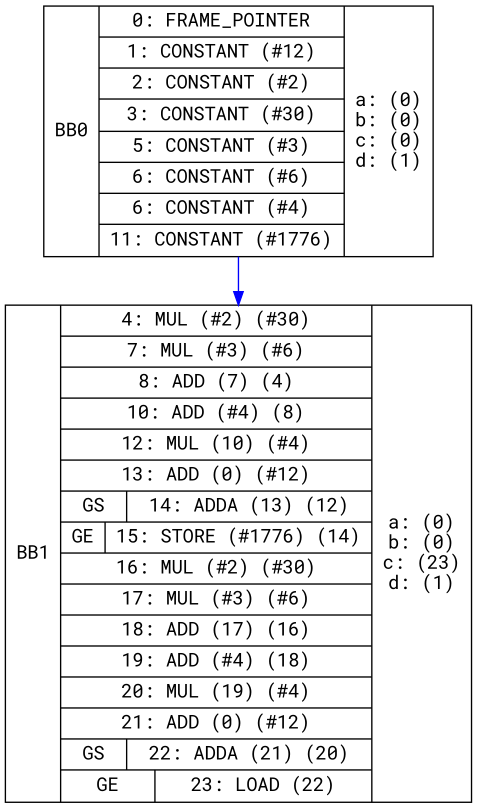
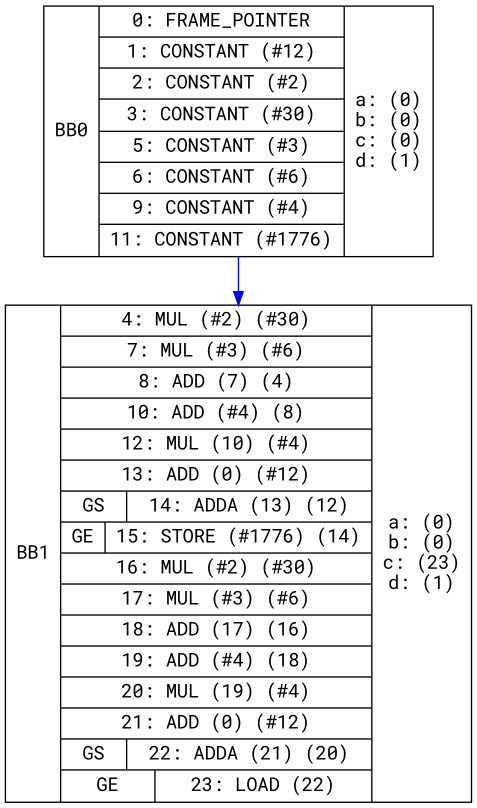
(222, 208) -> (222, 208)
